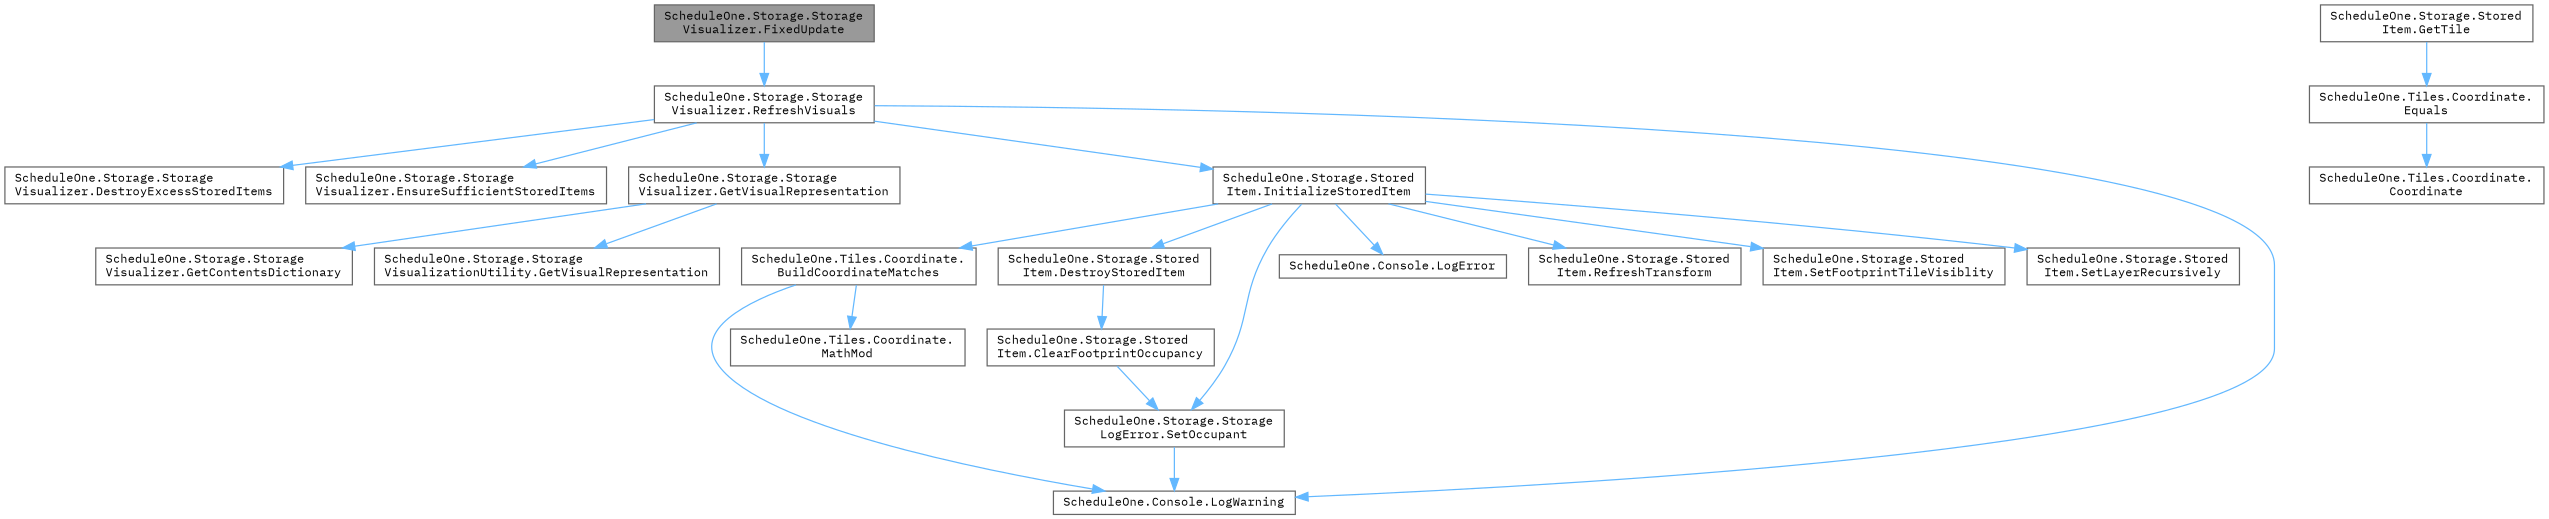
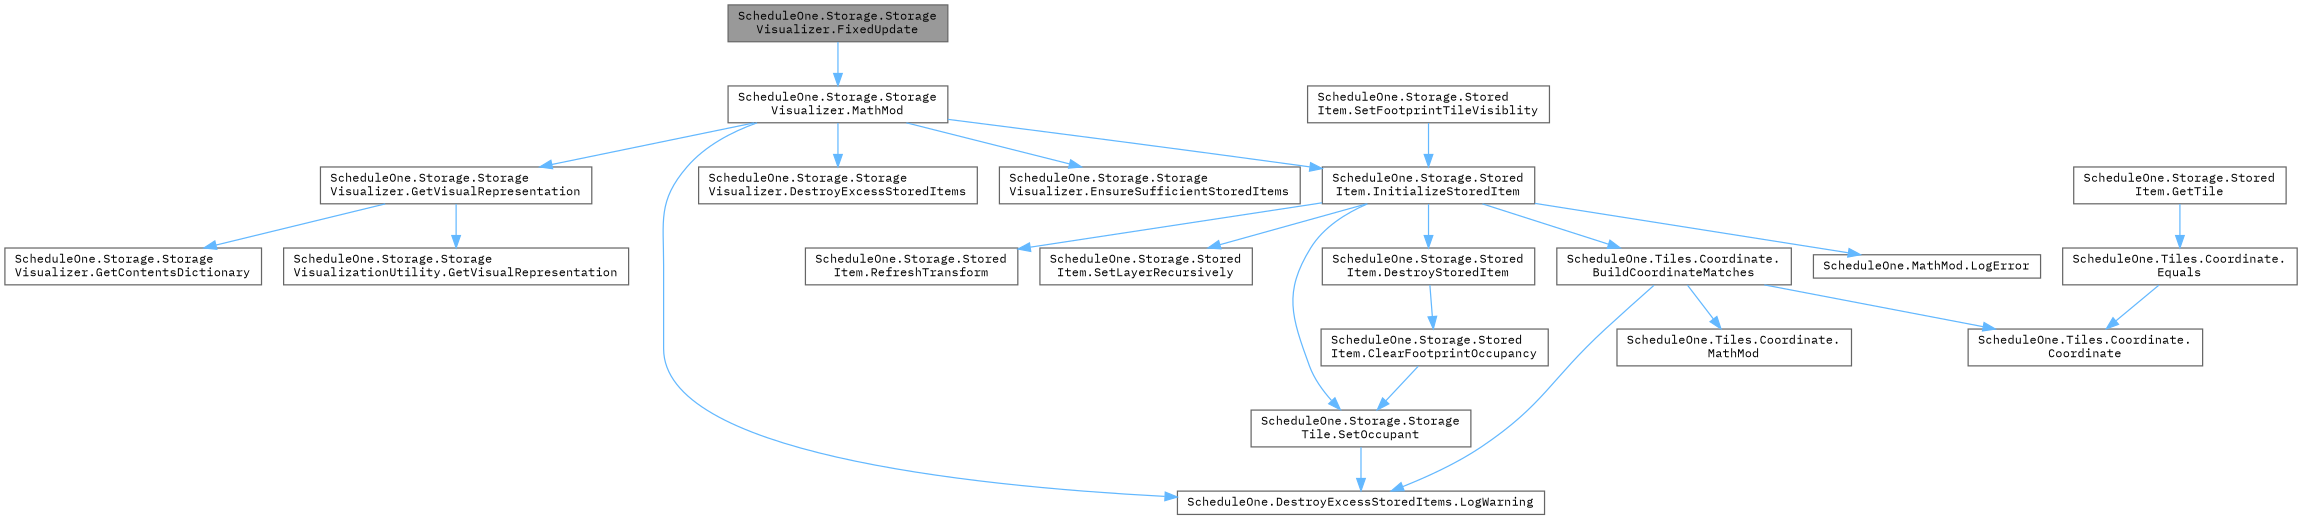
(764, 104) -> (838, 104)
(1588, 224) -> (1429, 139)
(1393, 266) -> (1927, 266)
none -> (1874, 306)
(1174, 428) -> (1361, 428)
(1174, 503) -> (1361, 503)
